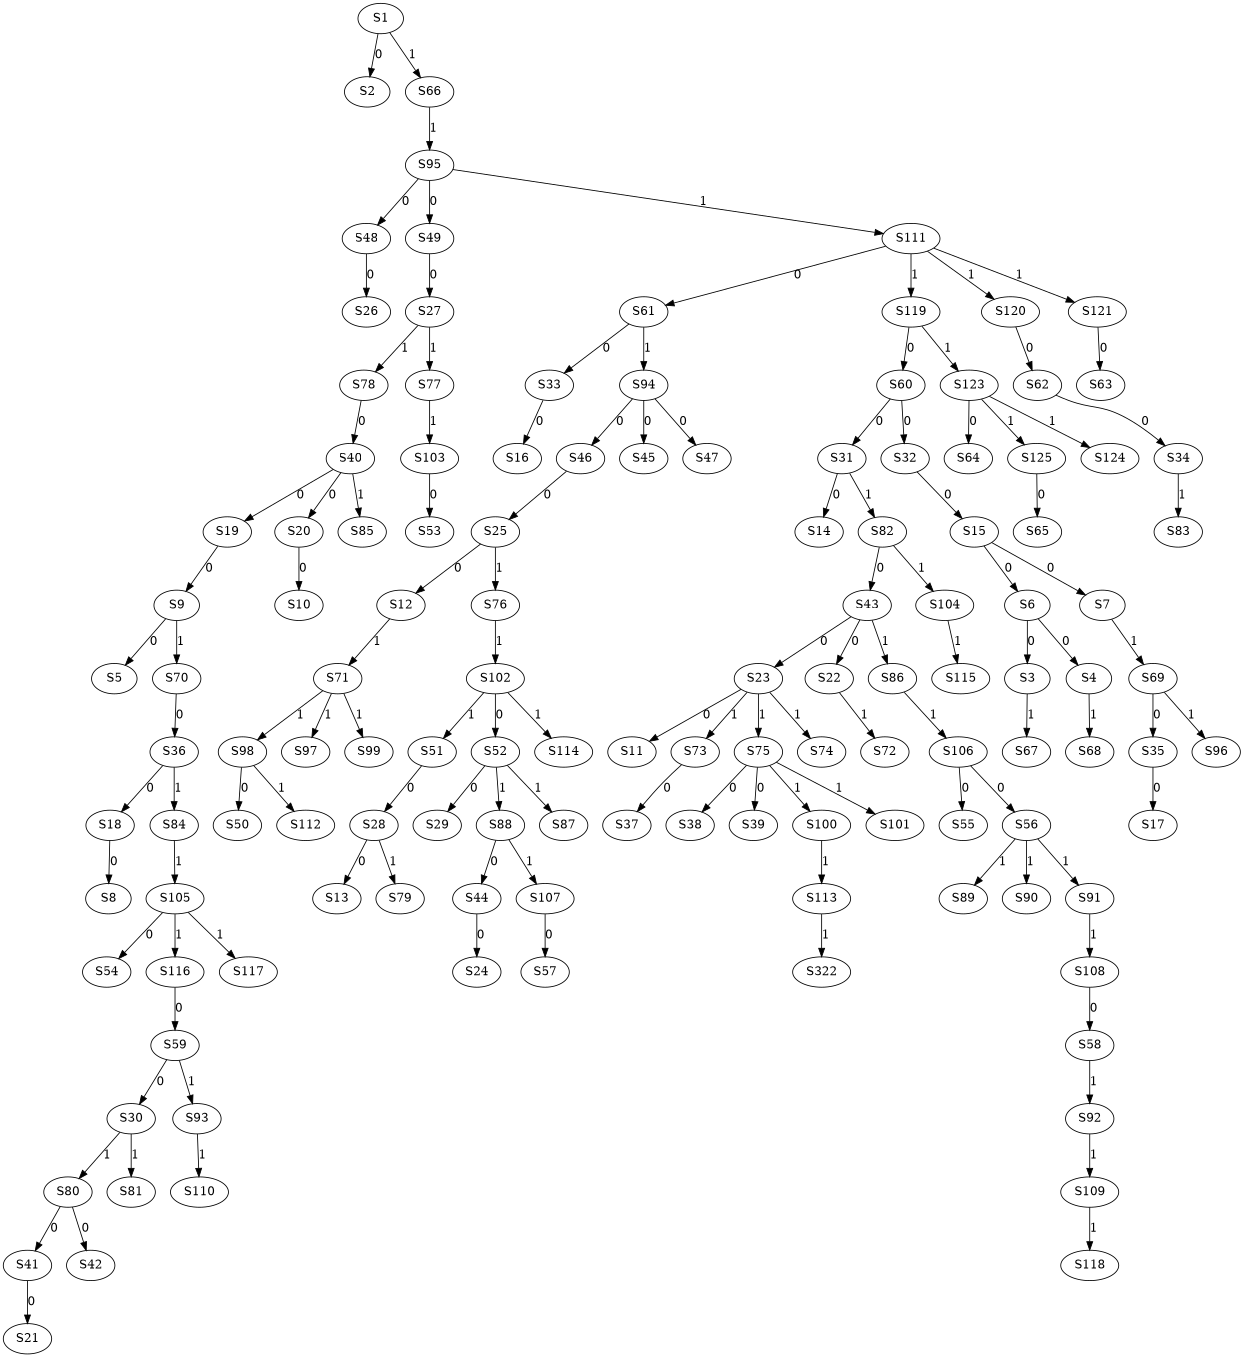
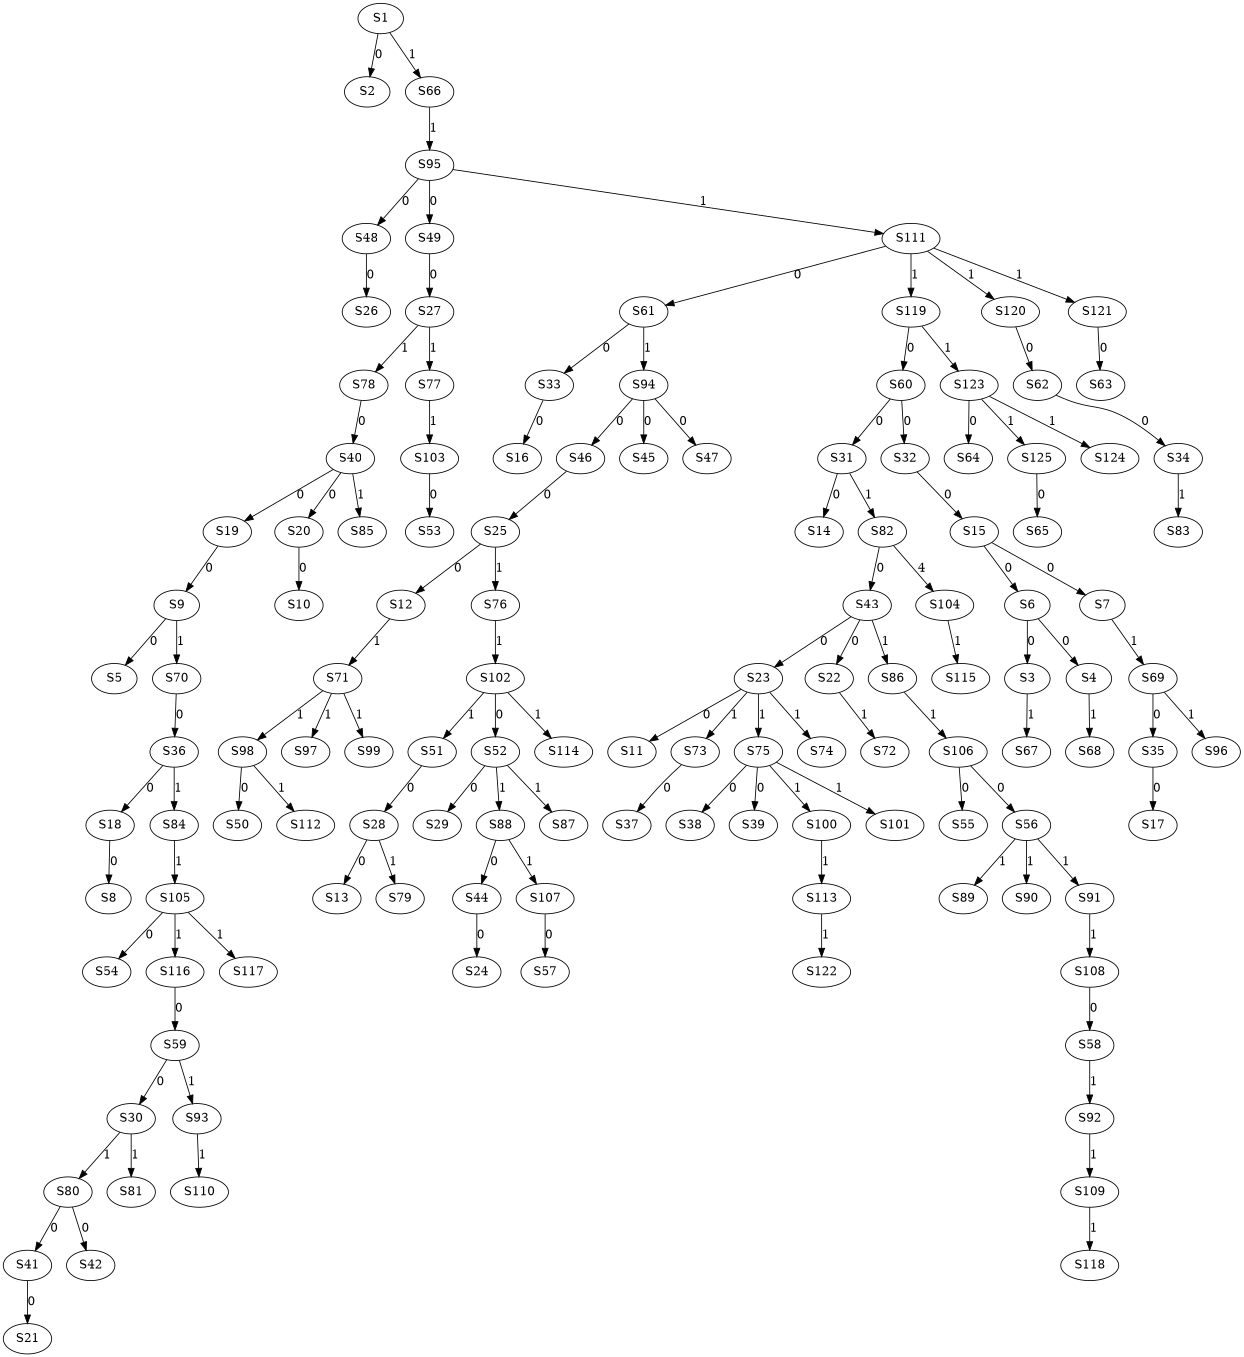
(922, 569) -> (922, 569)
(822, 972) -> (822, 972)
